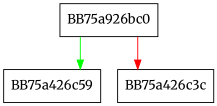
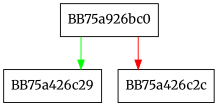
(52, 86) -> (53, 86)
(166, 86) -> (166, 86)
